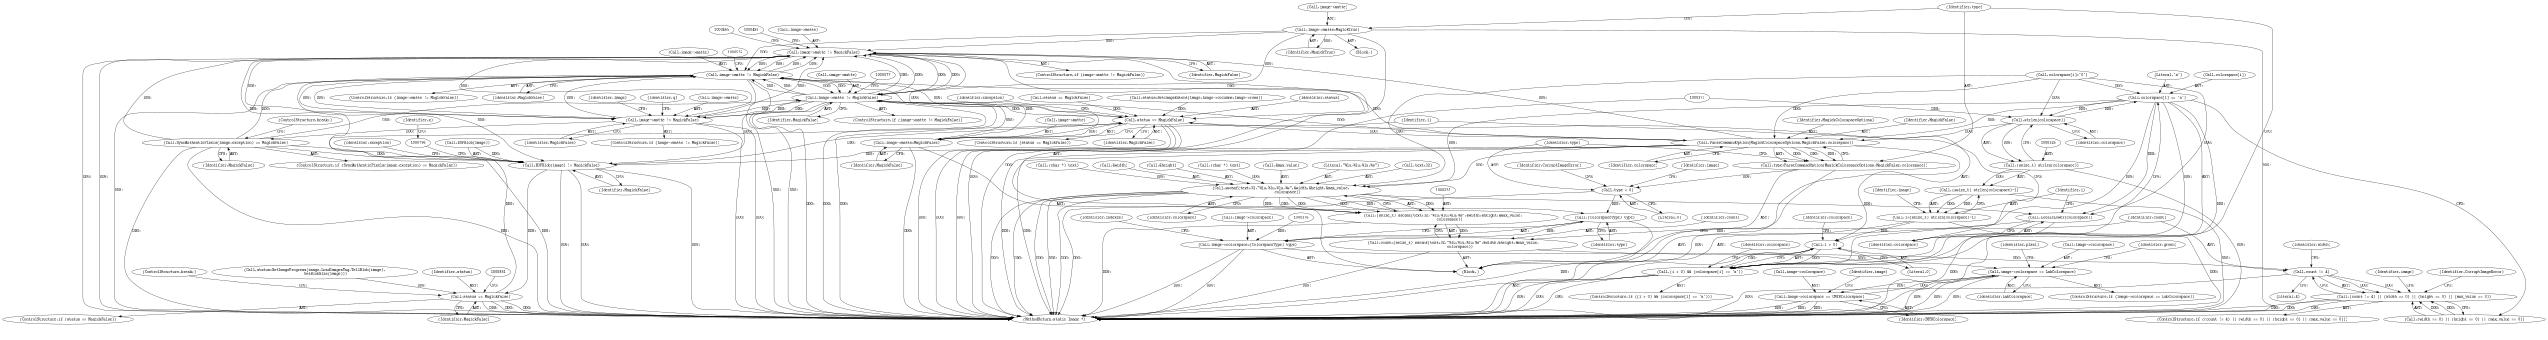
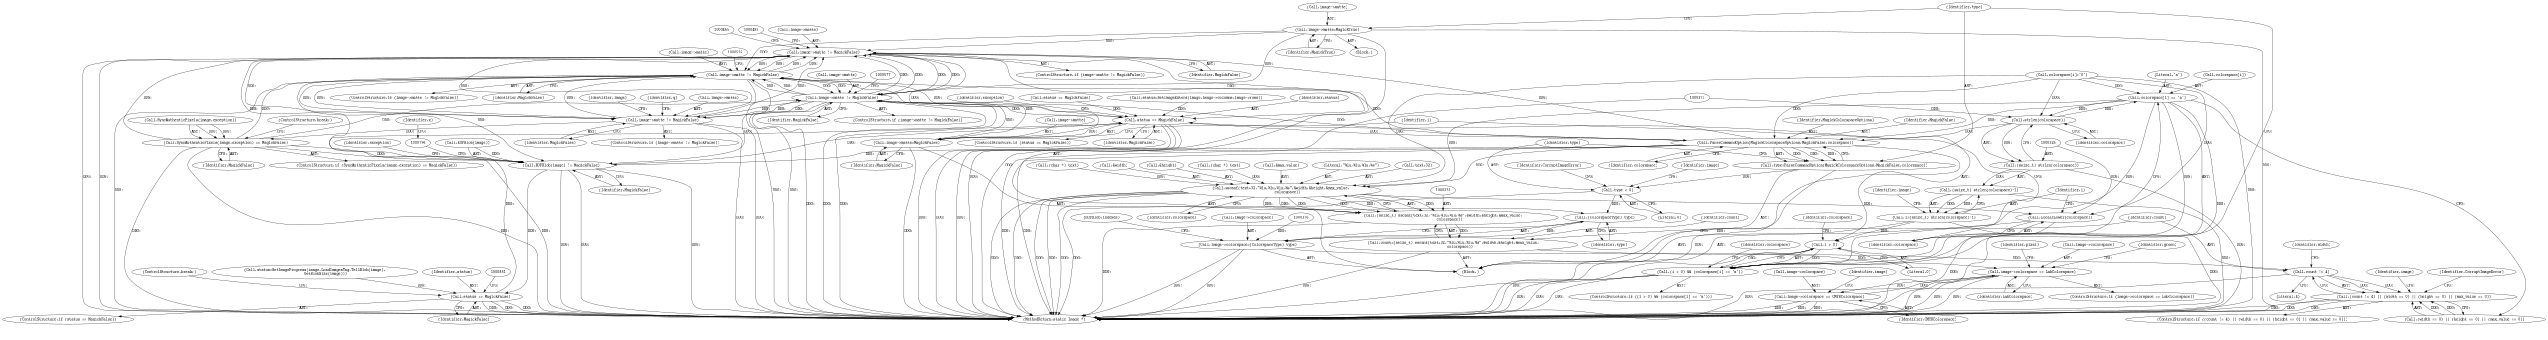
(1329, 41) -> (1329, 41)
none -> (190, 120)
(2146, 175) -> (2109, 172)
(1102, 218) -> (1102, 218)
(1518, 286) -> (1518, 286)
(1393, 291) -> (1843, 315)
